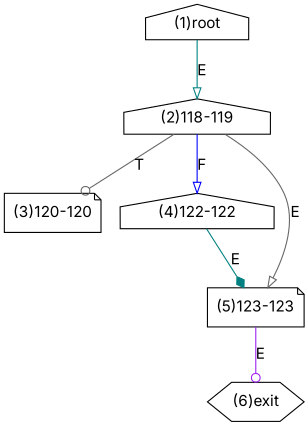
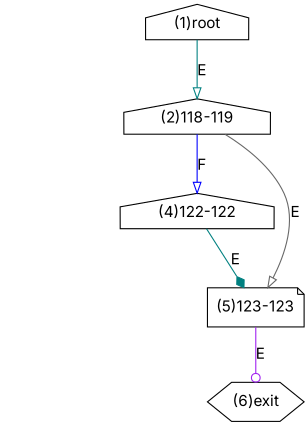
(53, 213) -> none
